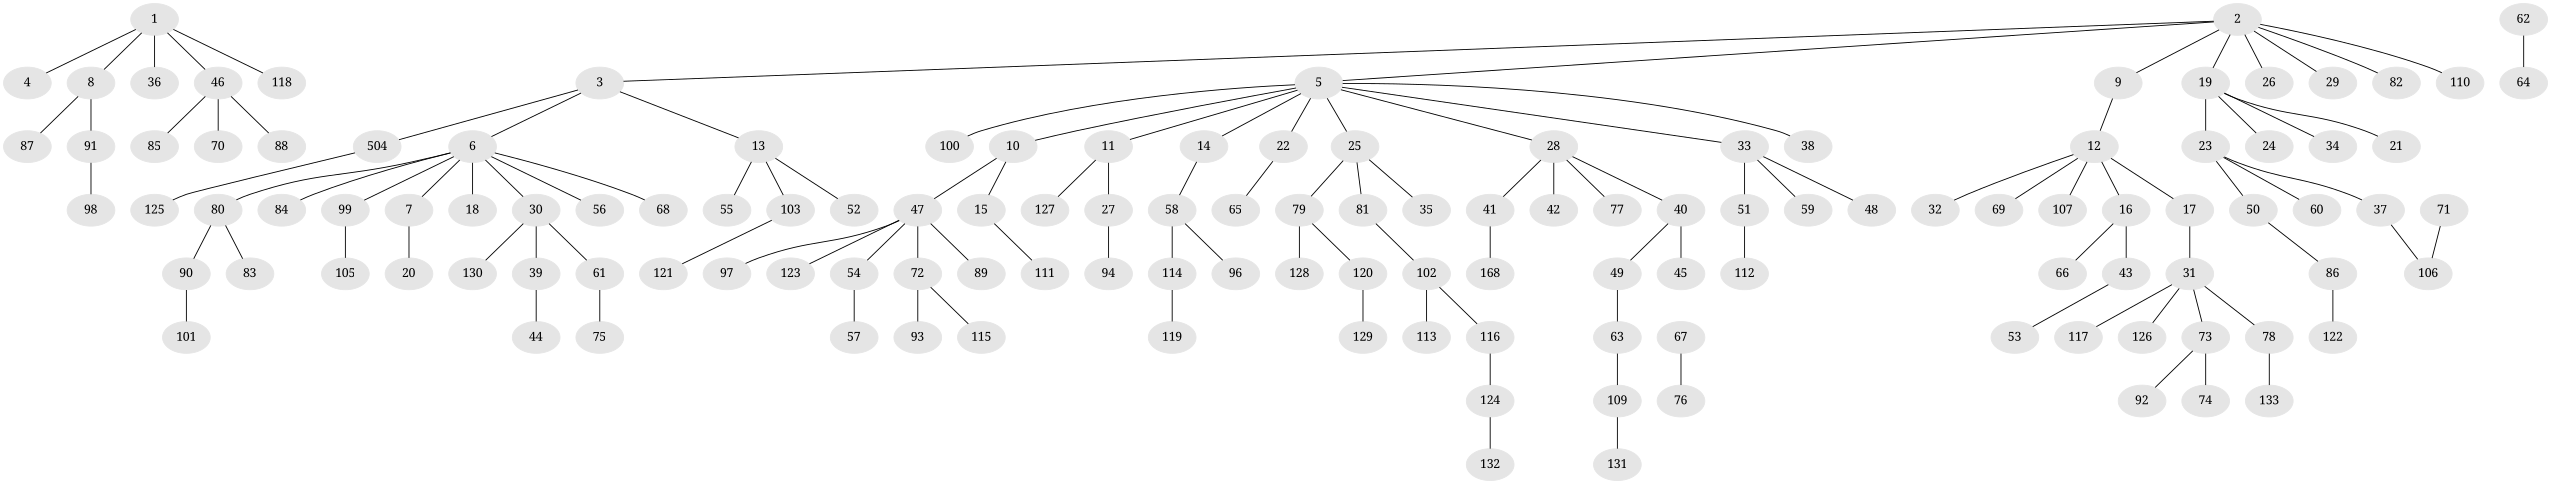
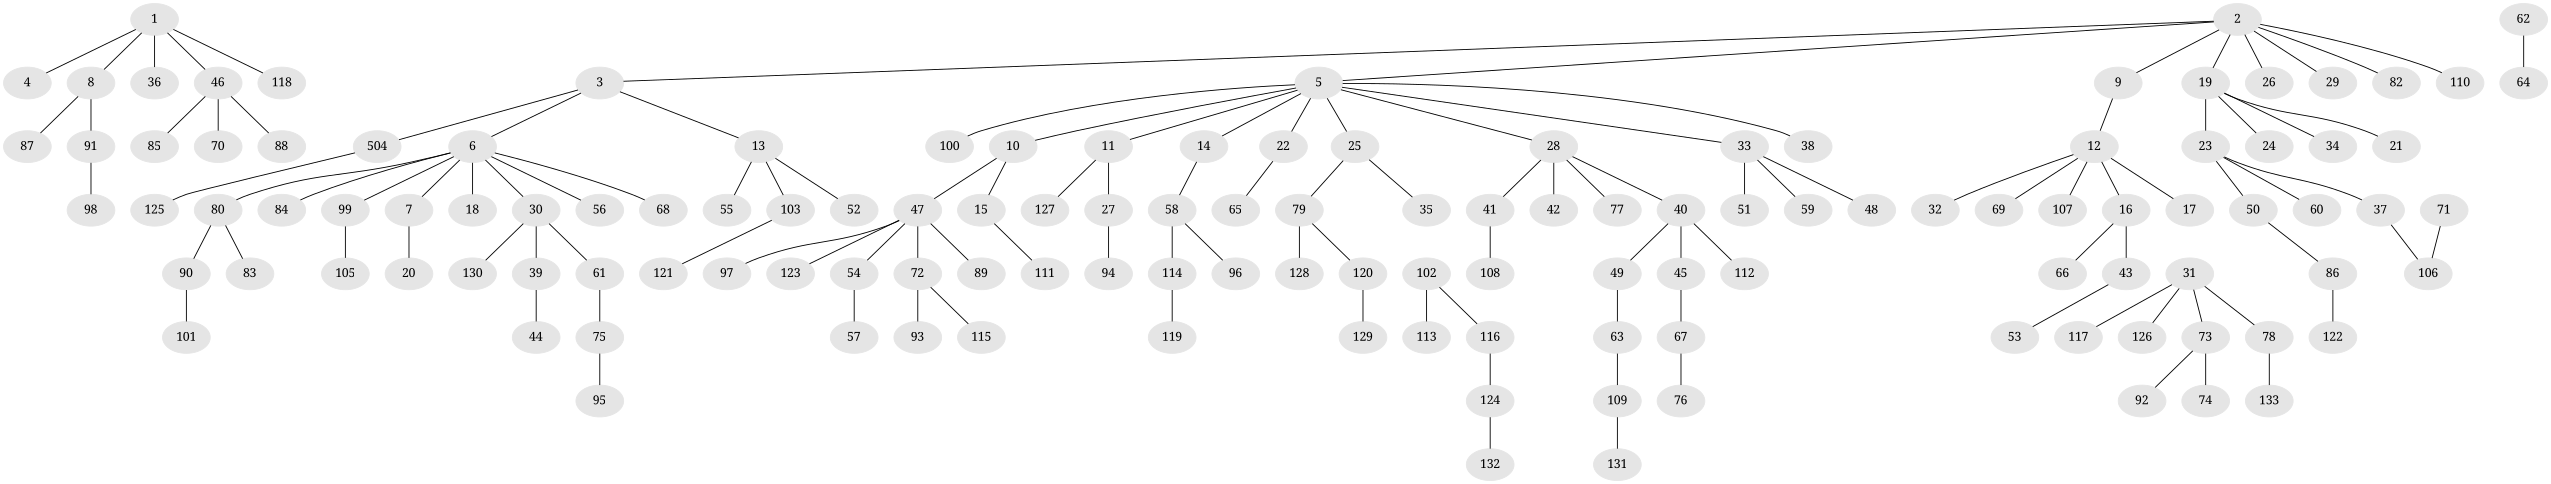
(1363, 210) -> none
(1745, 242) -> (1713, 242)
(2190, 242) -> none
(1490, 274) -> (1490, 274)
none -> (1681, 306)
none -> (600, 401)
